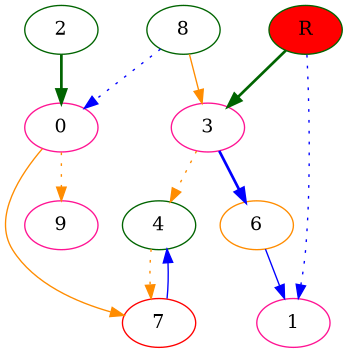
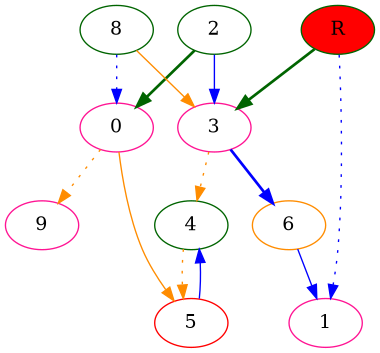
none -> (214, 72)
(159, 323) -> (191, 323)
